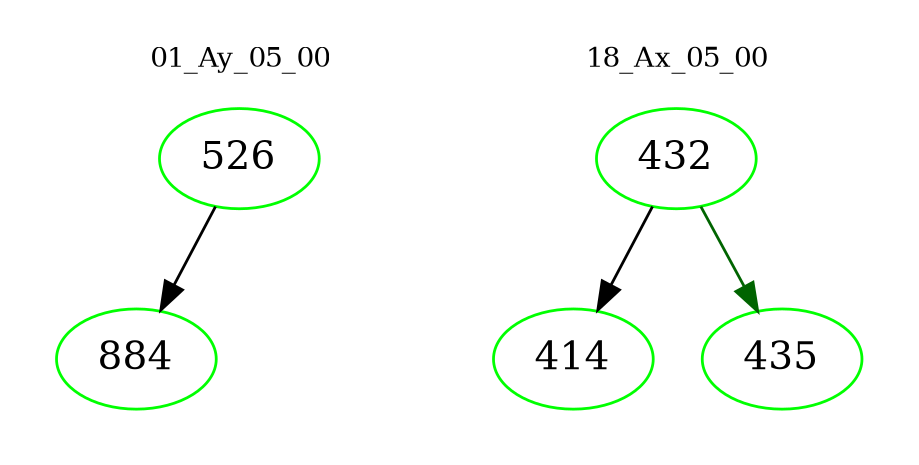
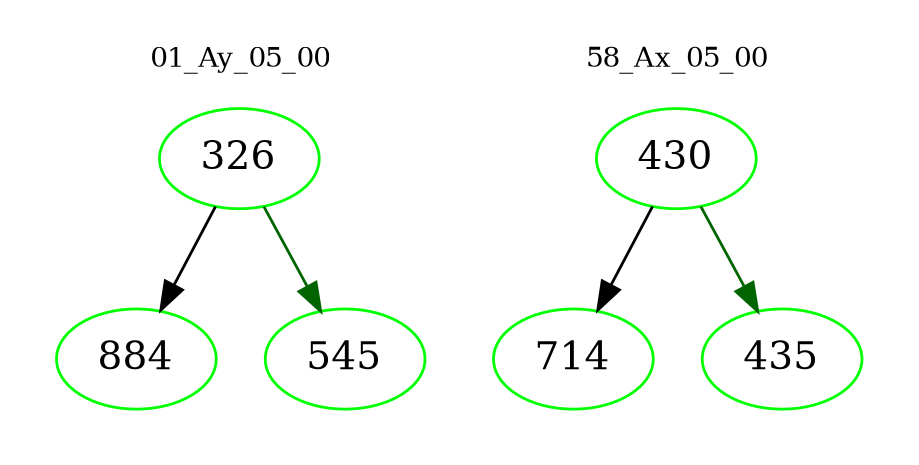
(678, 60) -> (678, 60)
(239, 159) -> (239, 159)
(676, 159) -> (676, 159)
none -> (345, 359)
(573, 359) -> (573, 359)
